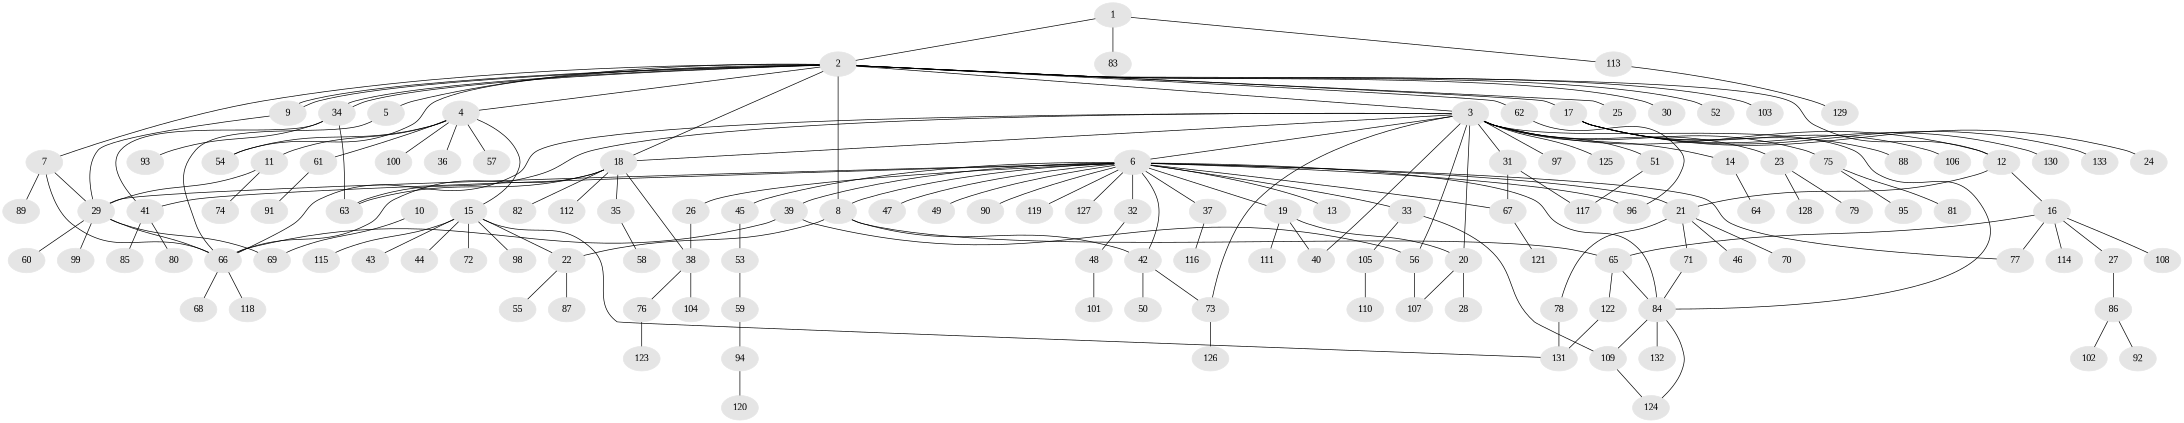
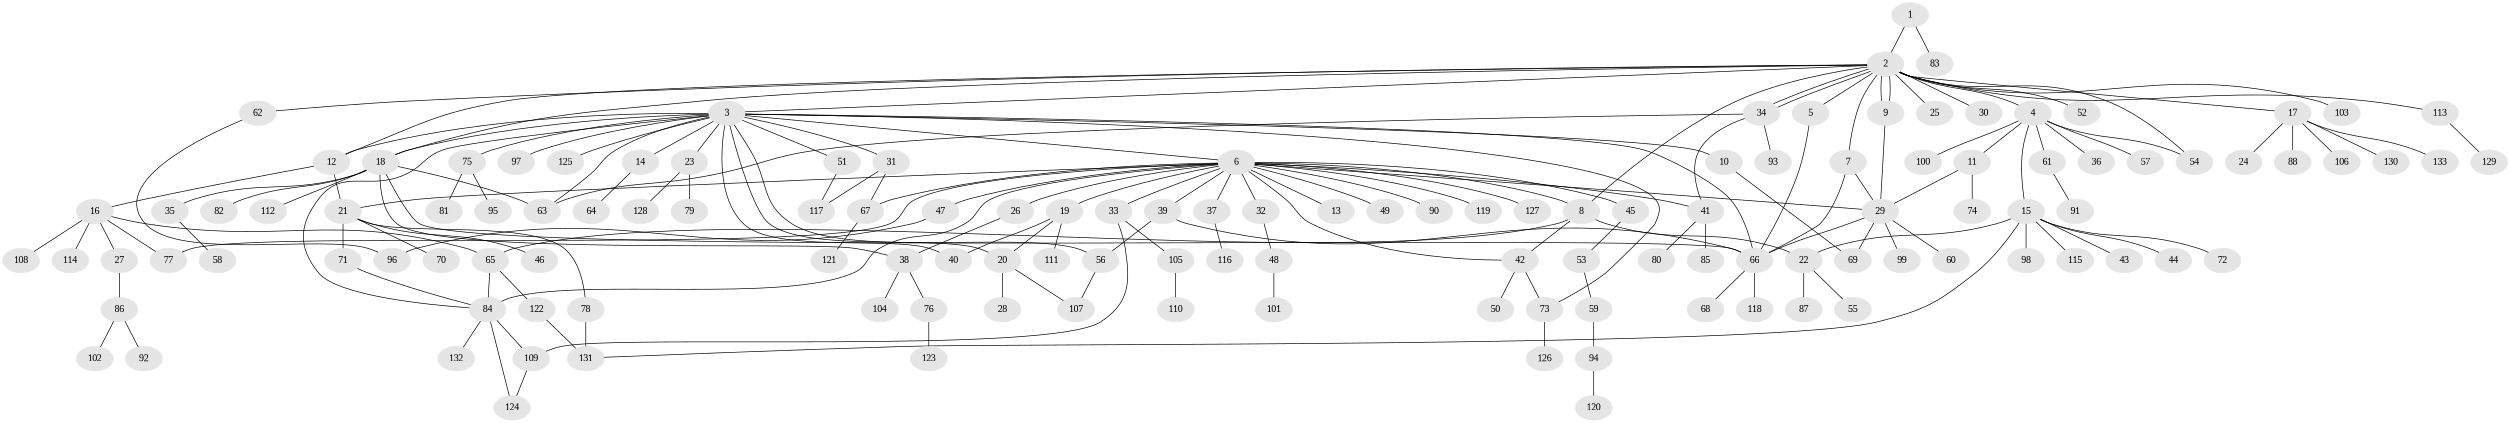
(1363, 40) -> (2186, 97)
none -> (1228, 125)
(1503, 183) -> (613, 230)
(21, 211) -> none
